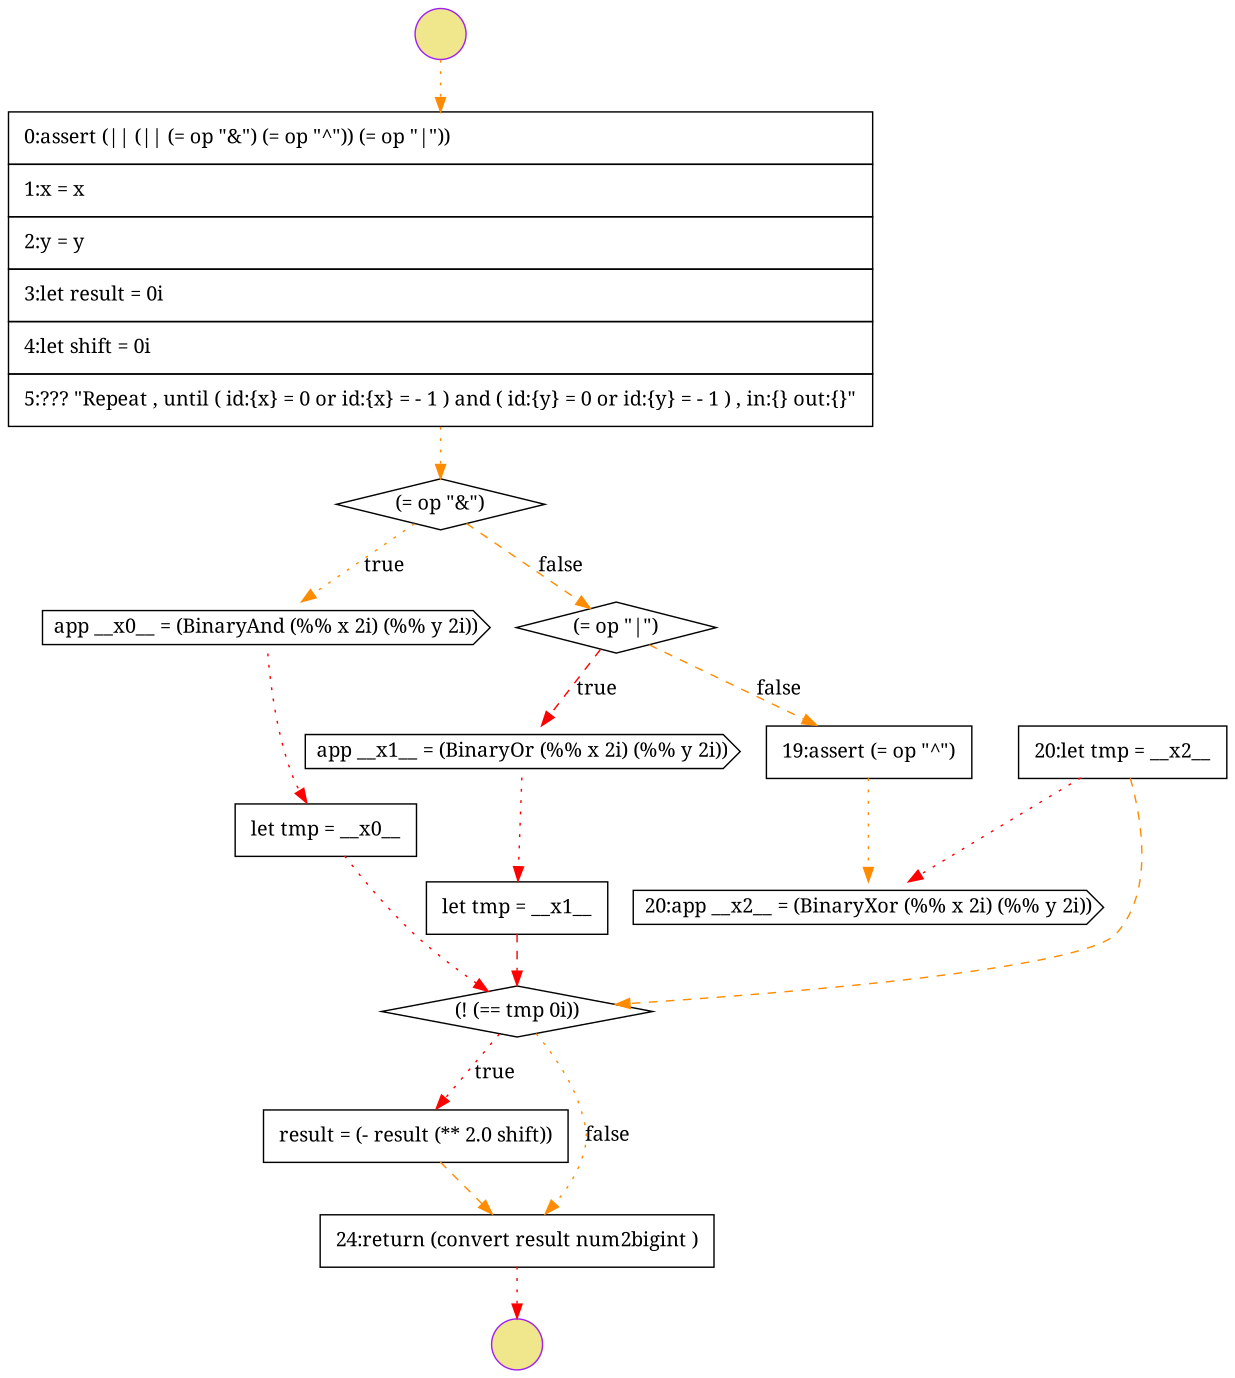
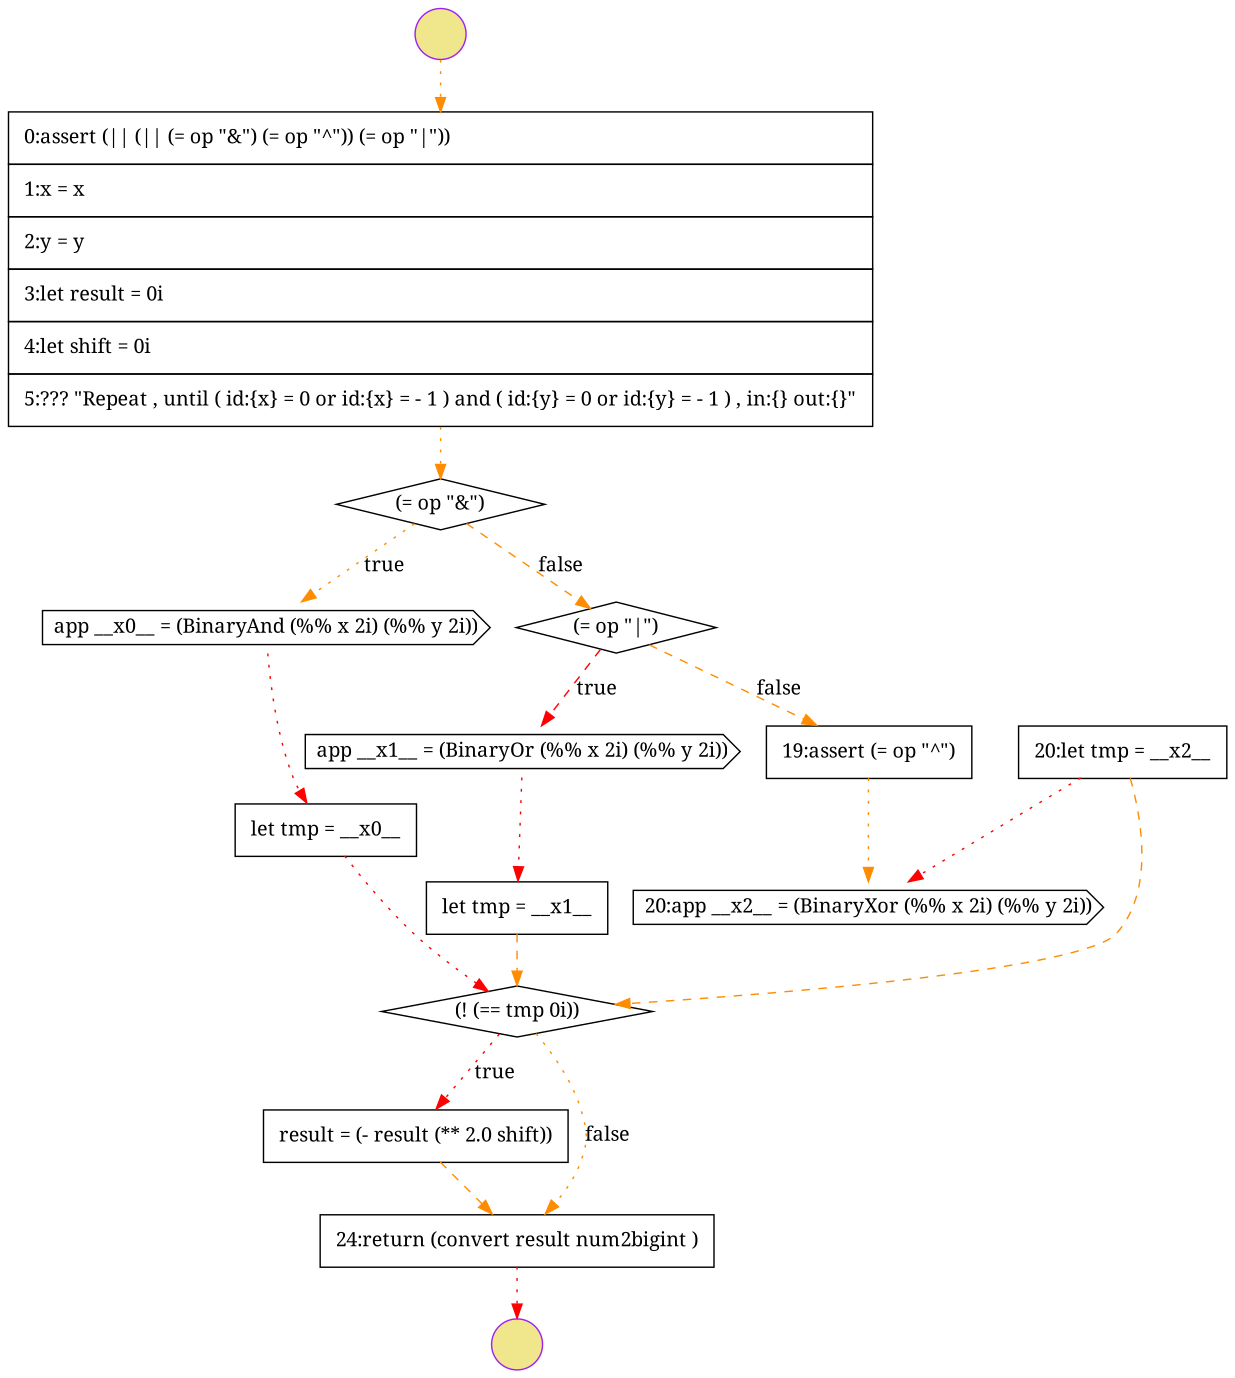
(517, 952) -> (517, 952)
